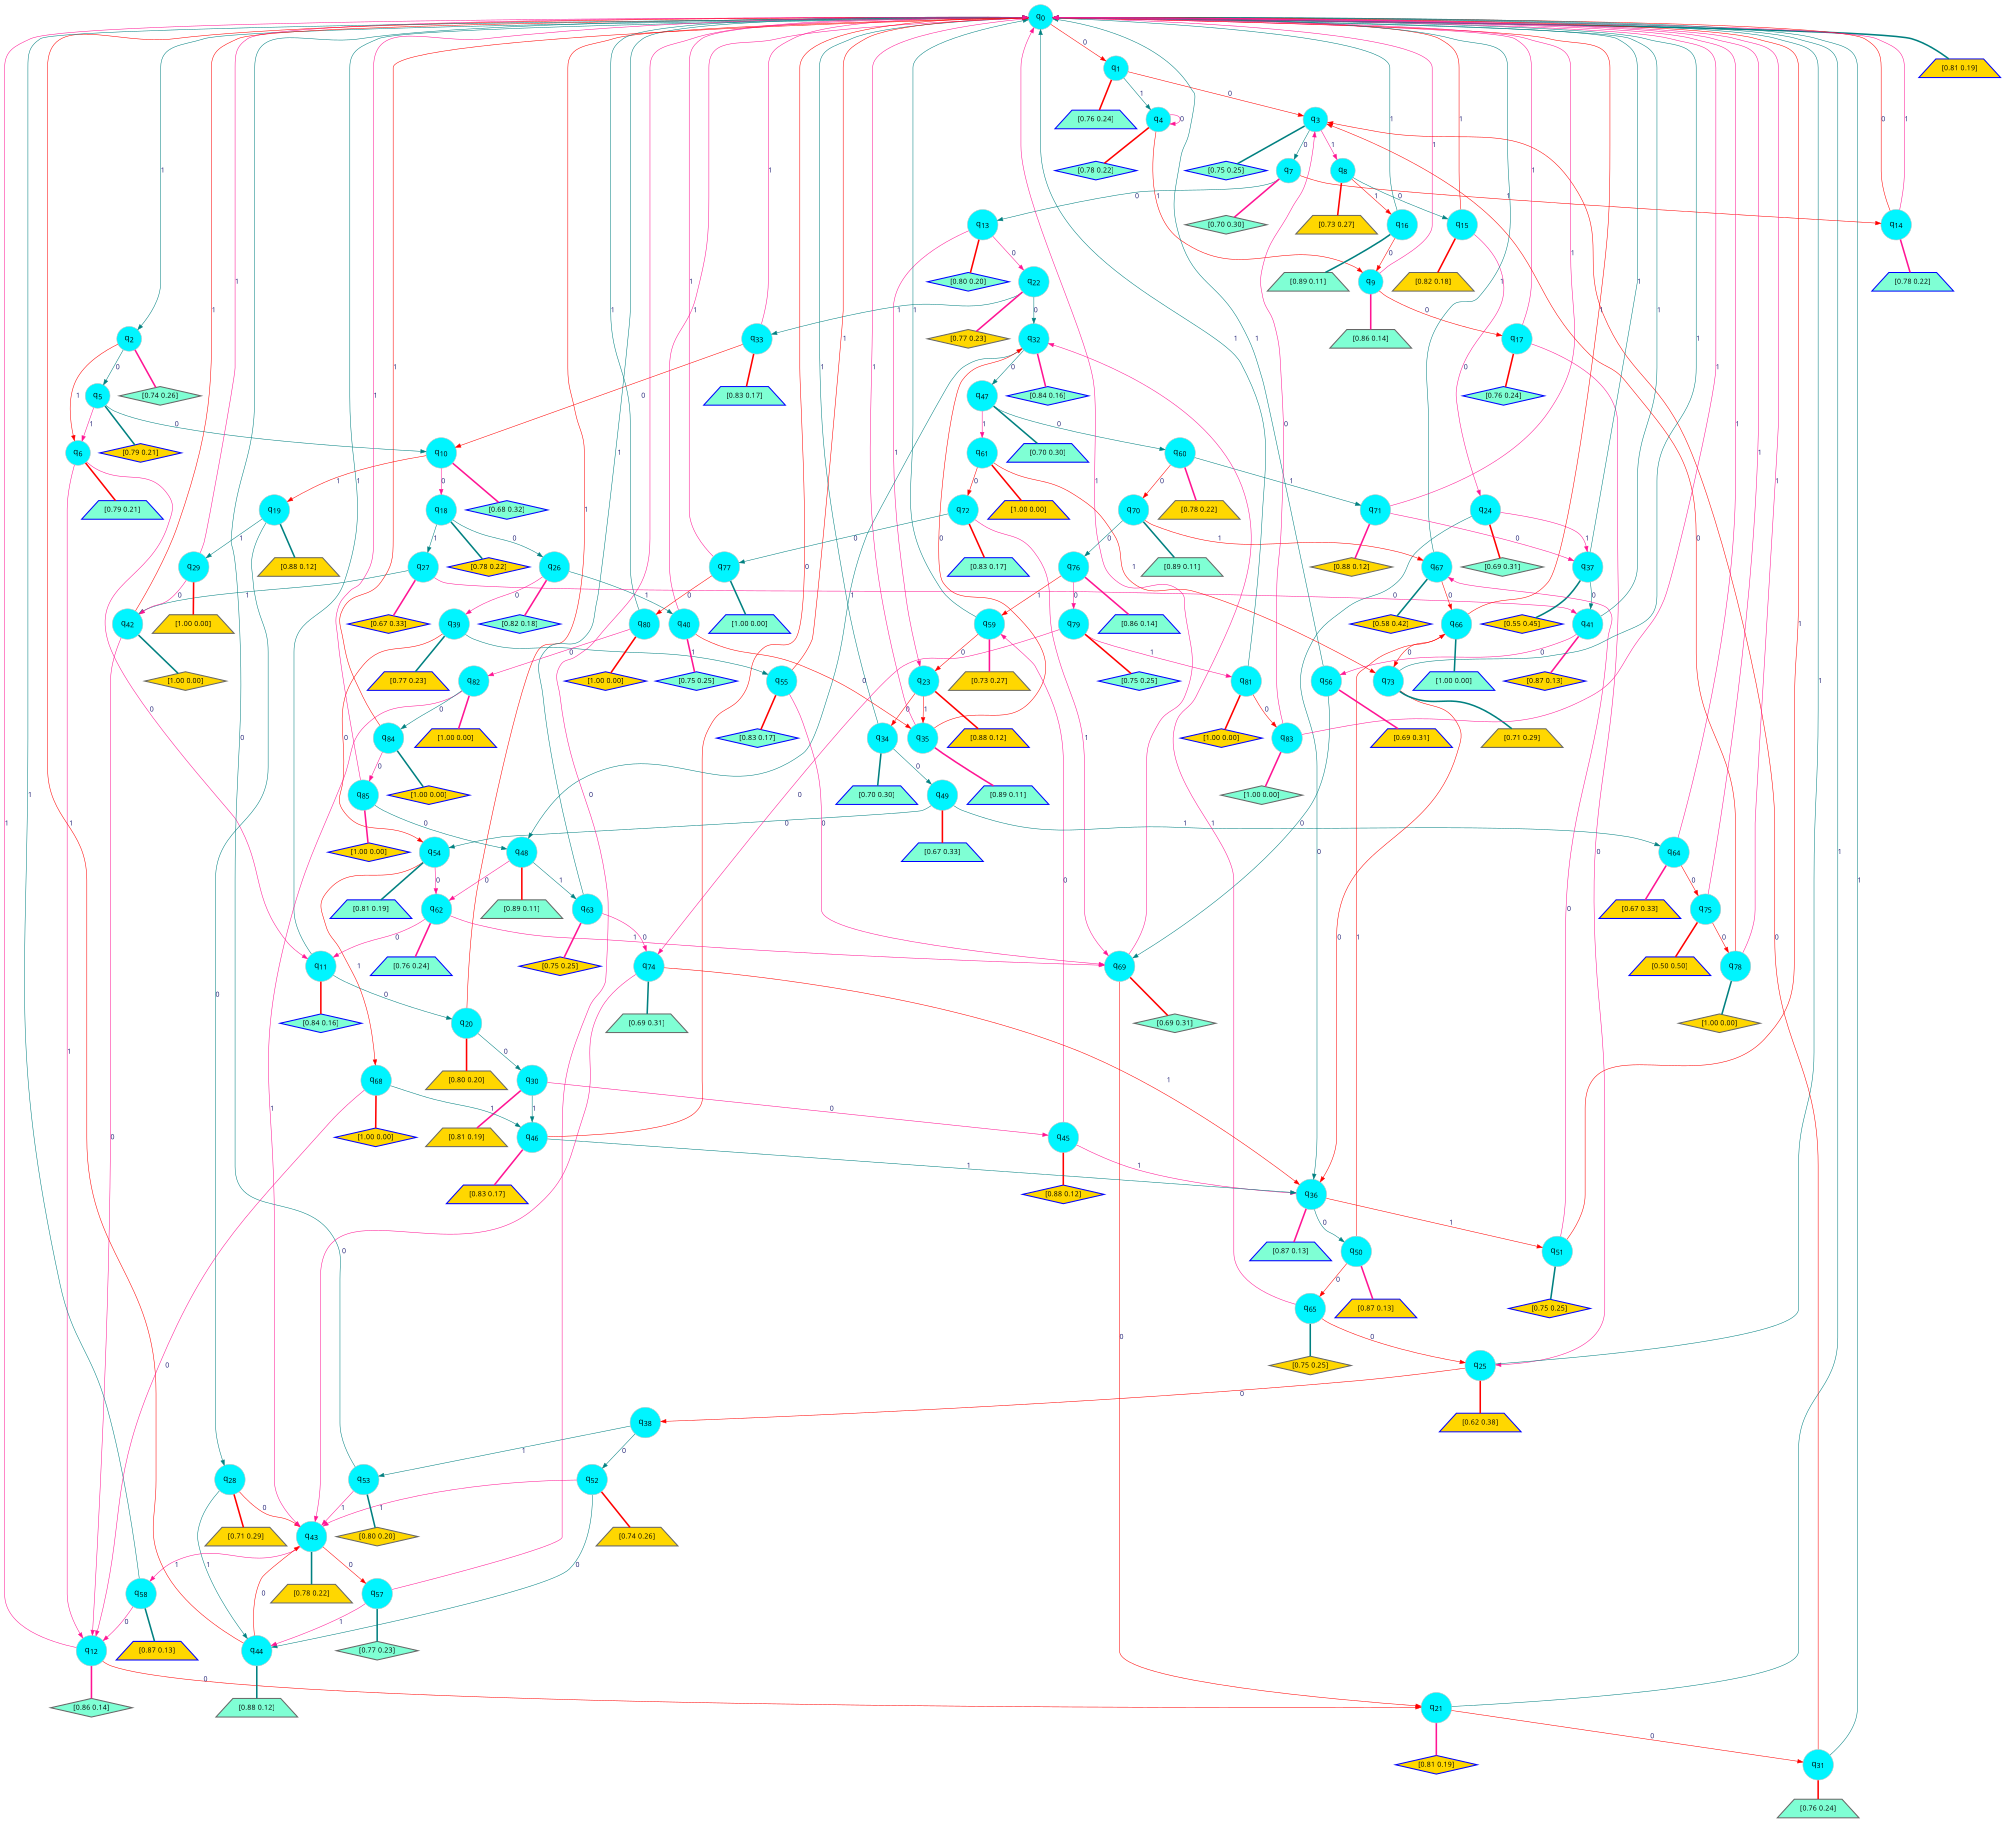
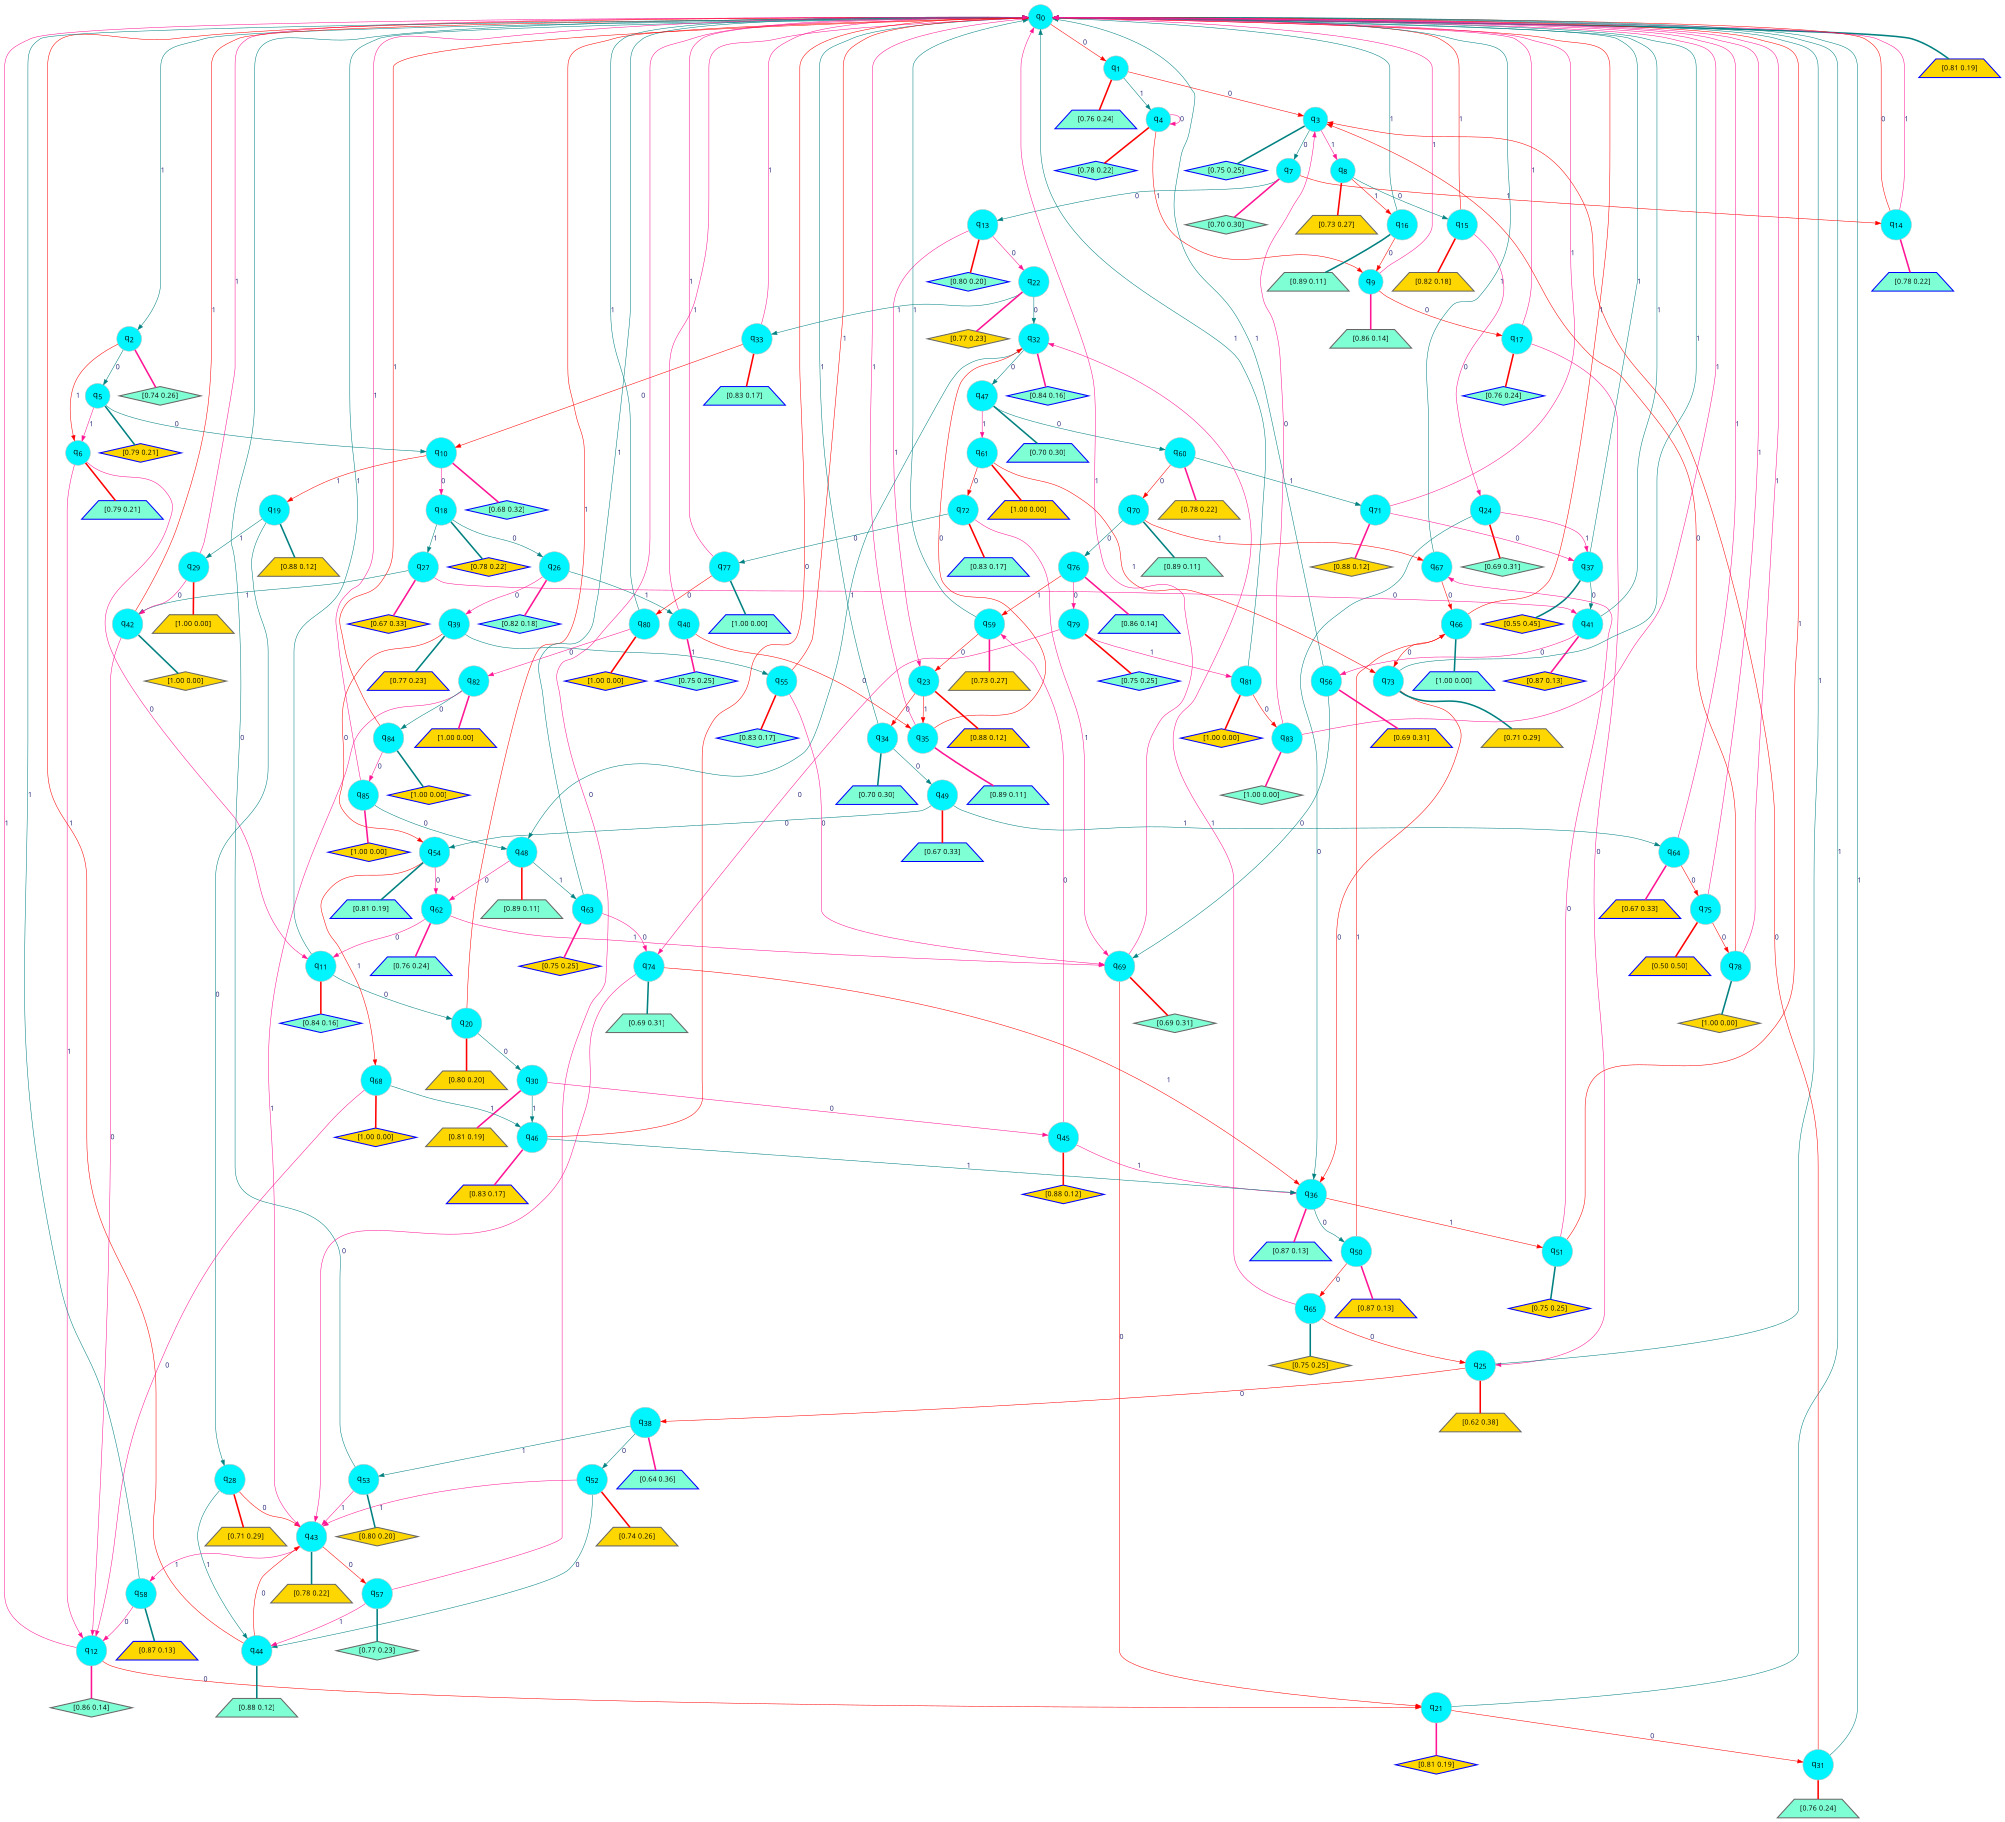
(1391, 624) -> none
(1480, 1423) -> (1480, 1423)
none -> (658, 1480)
